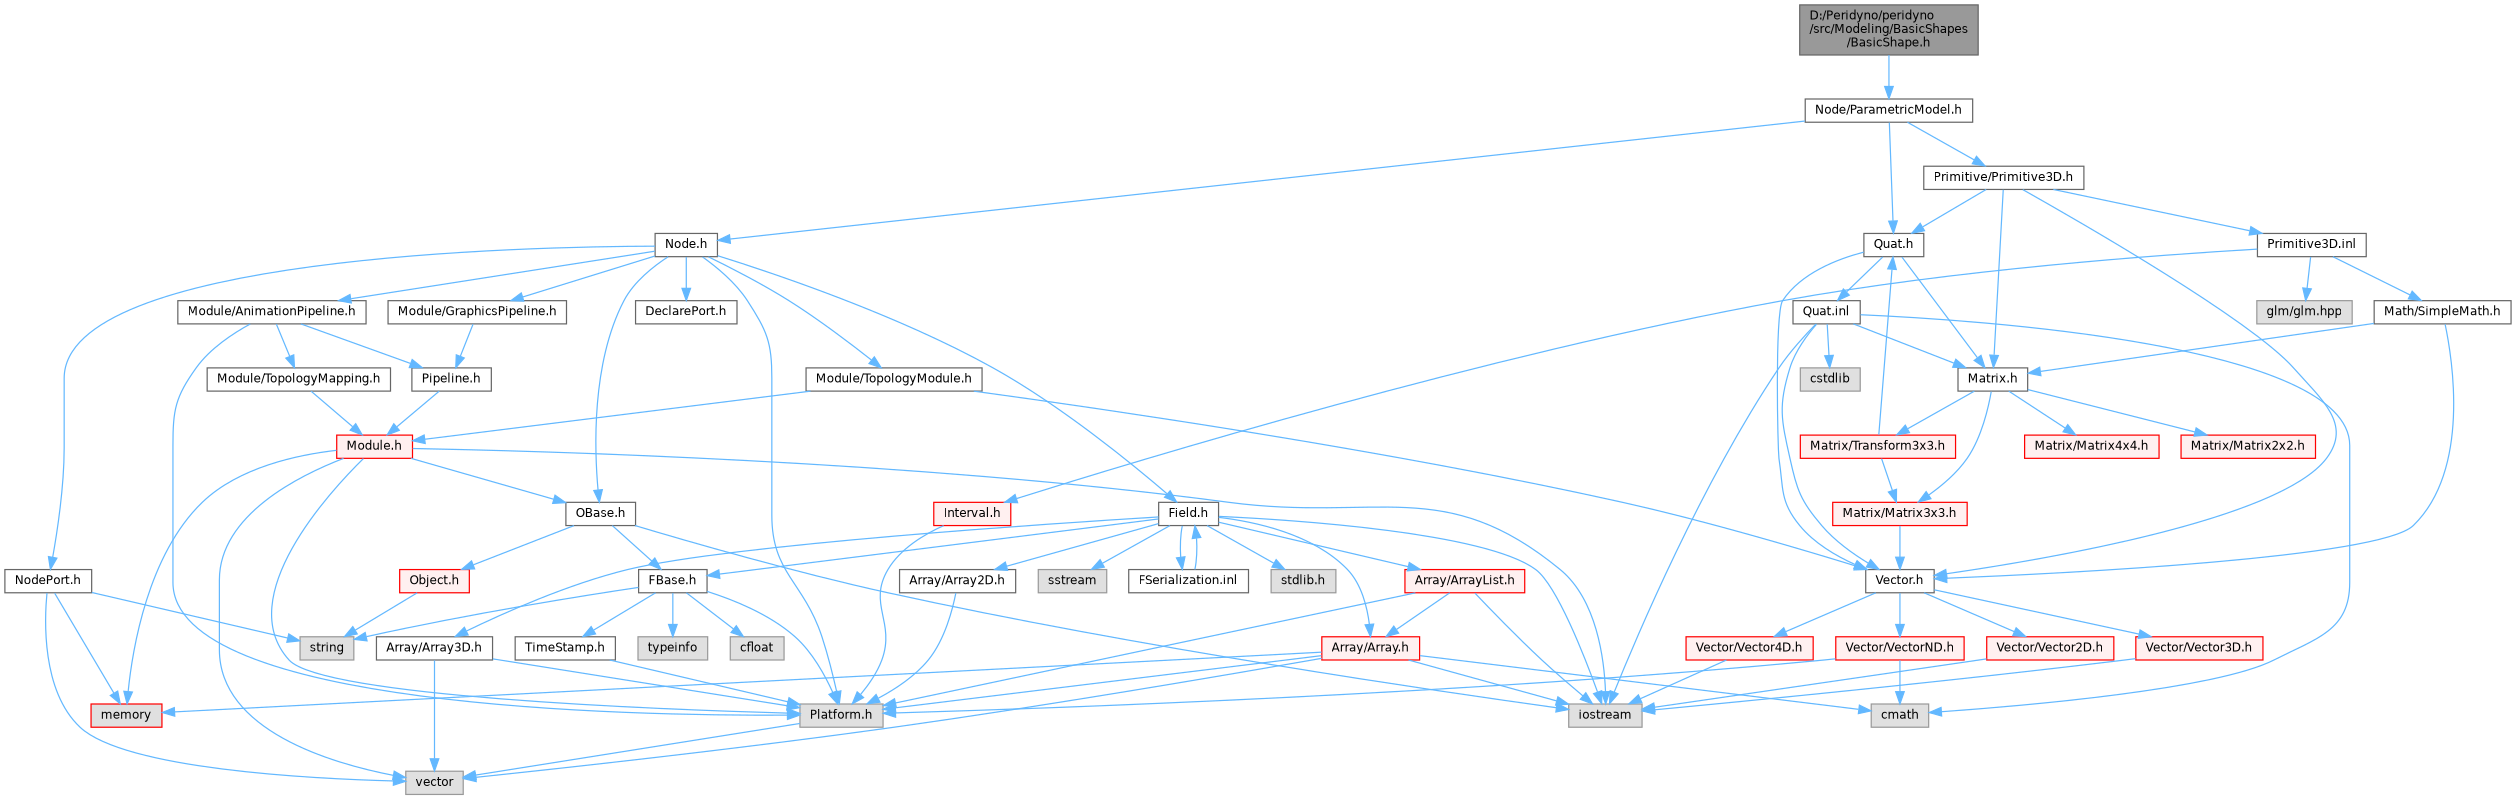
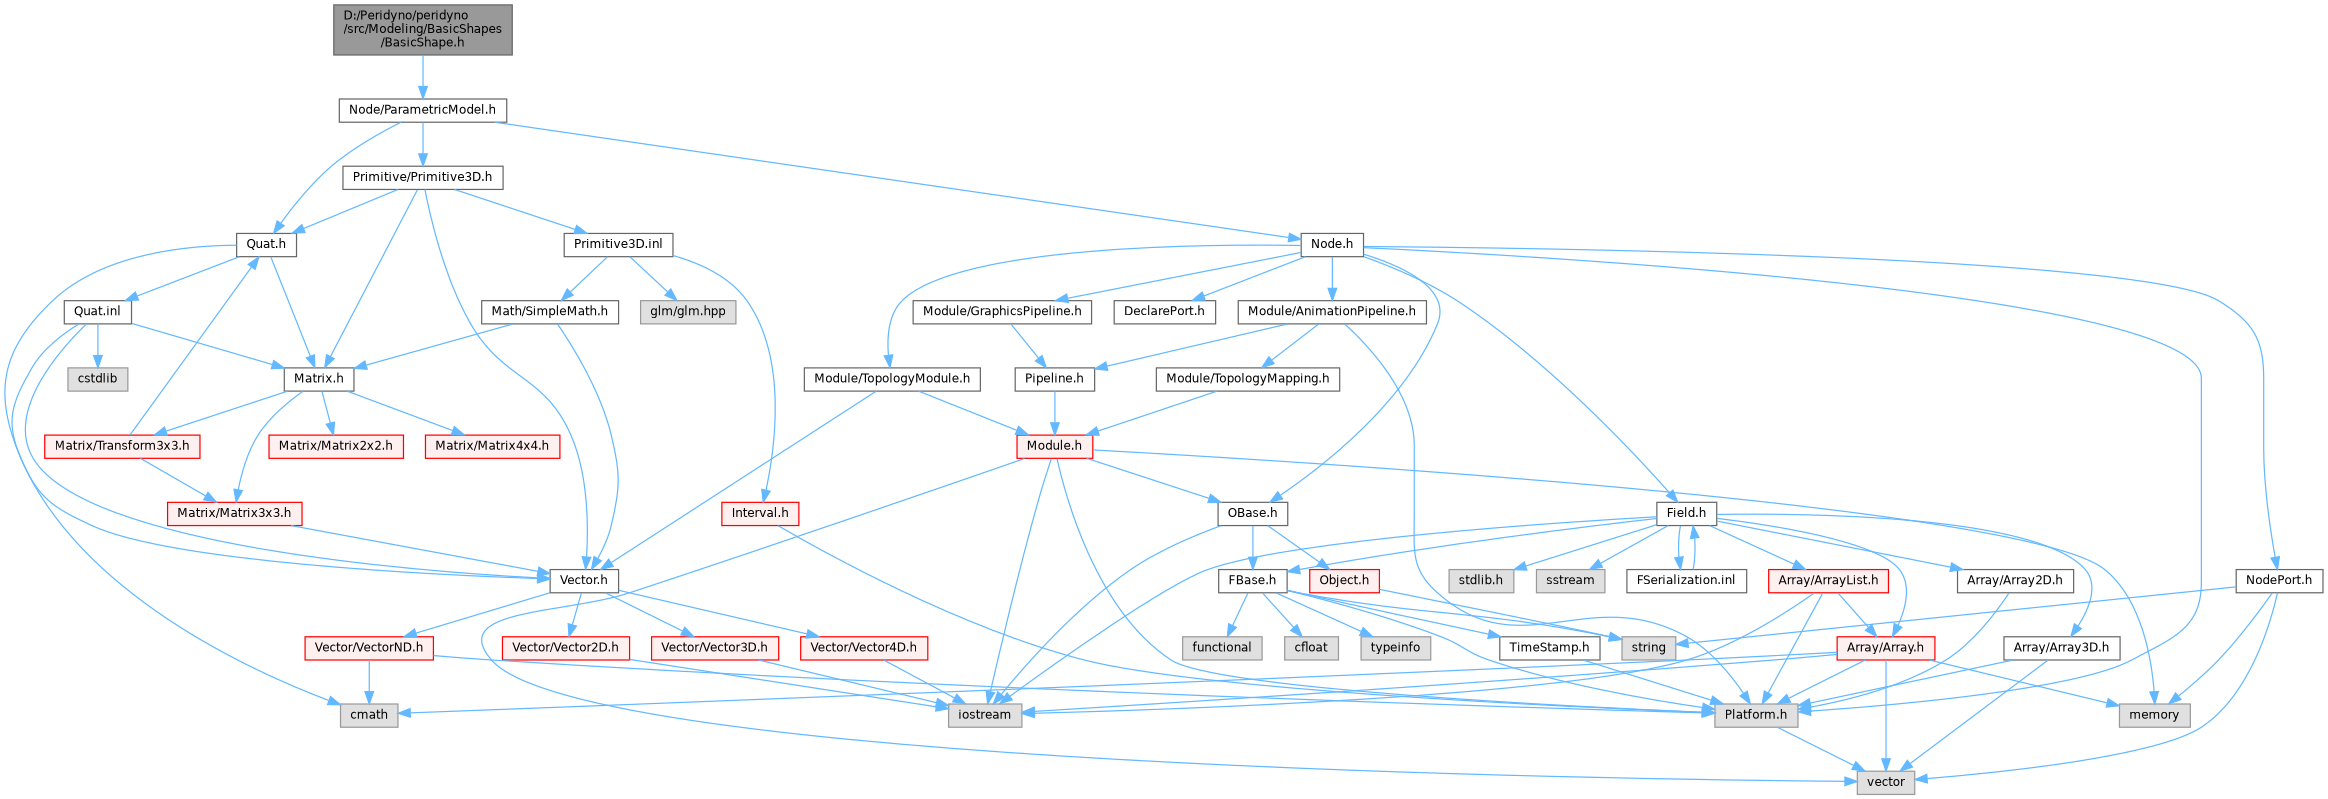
(1702, 501) -> none
none -> (1222, 648)
(127, 716) -> (2155, 716)
